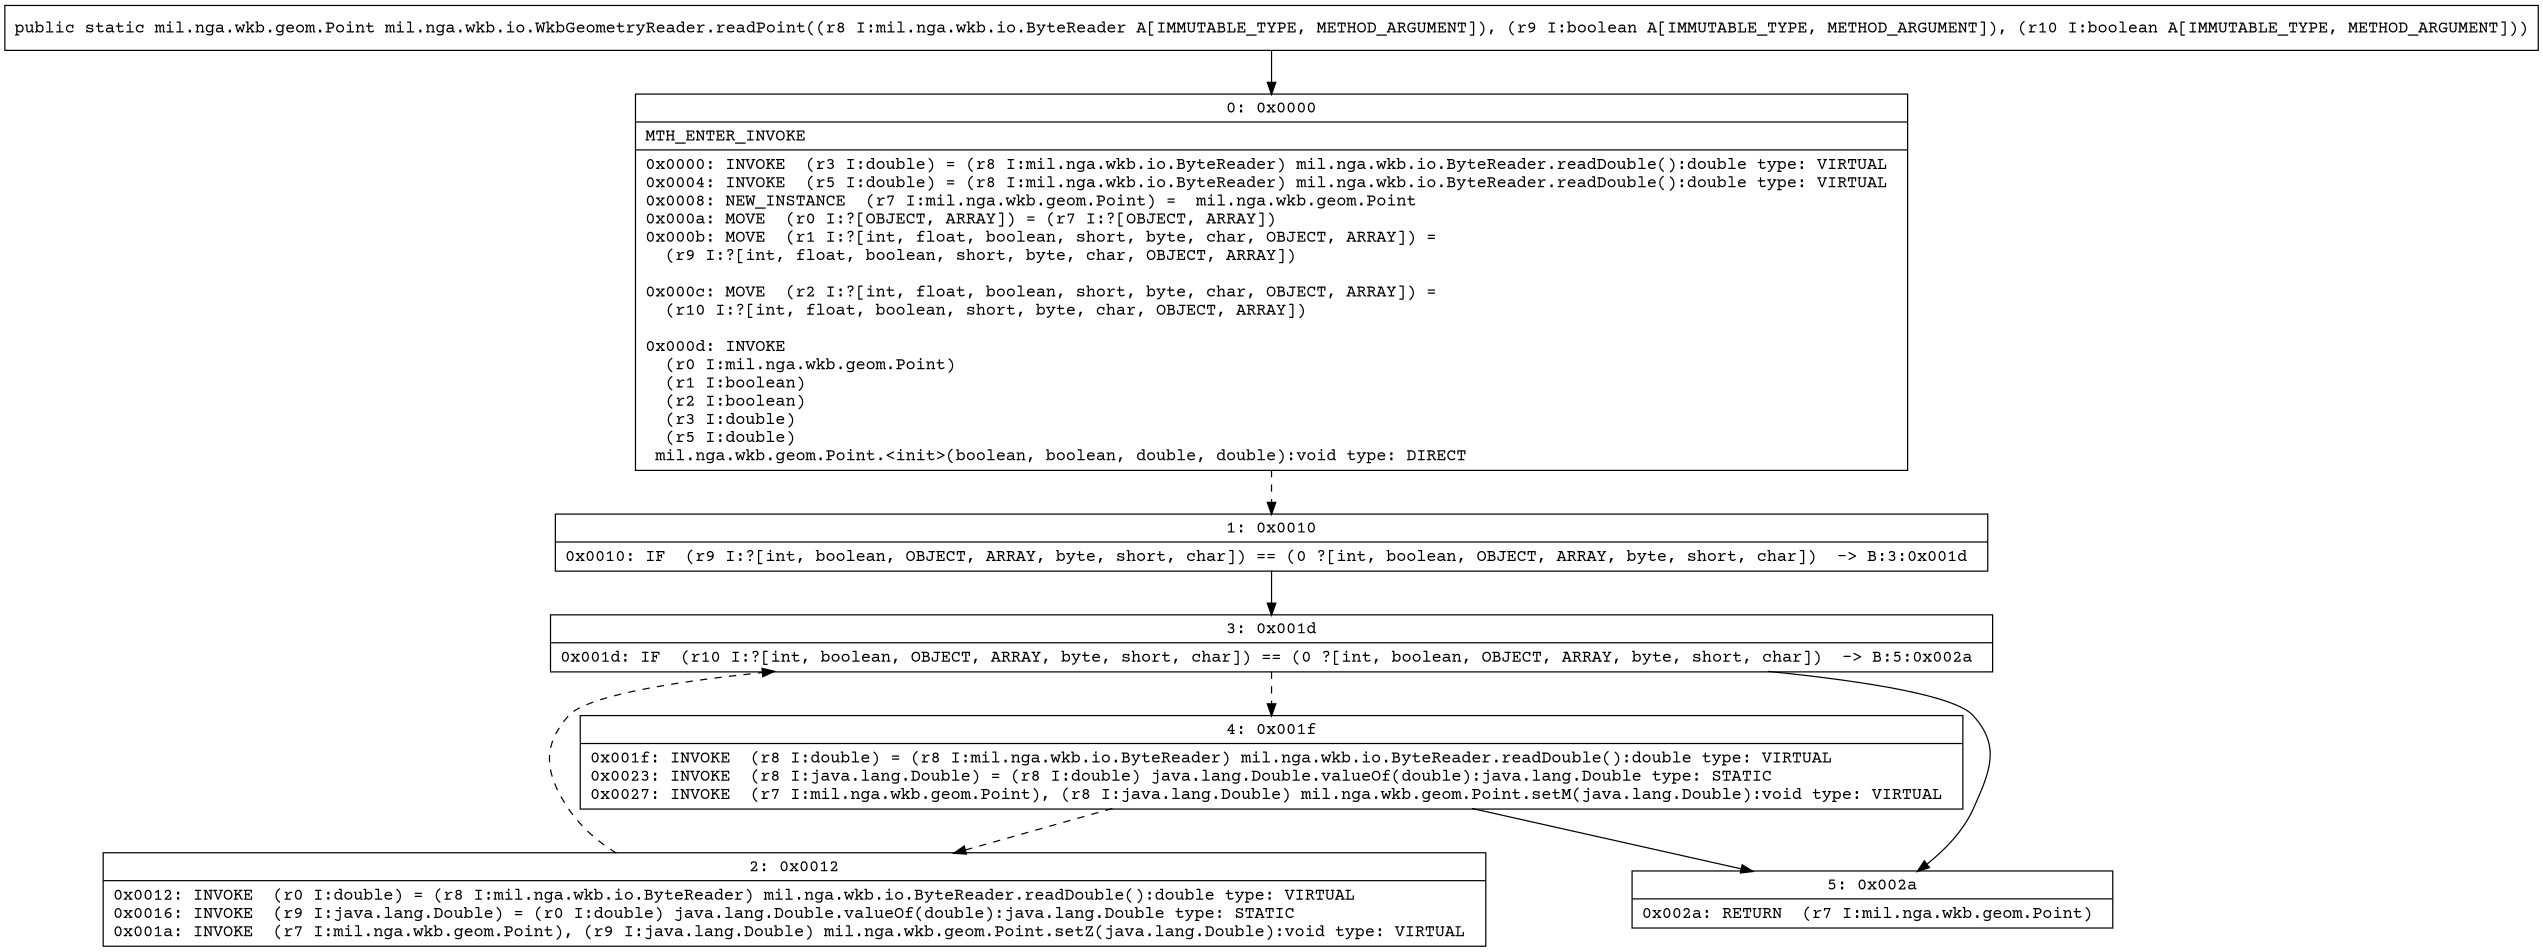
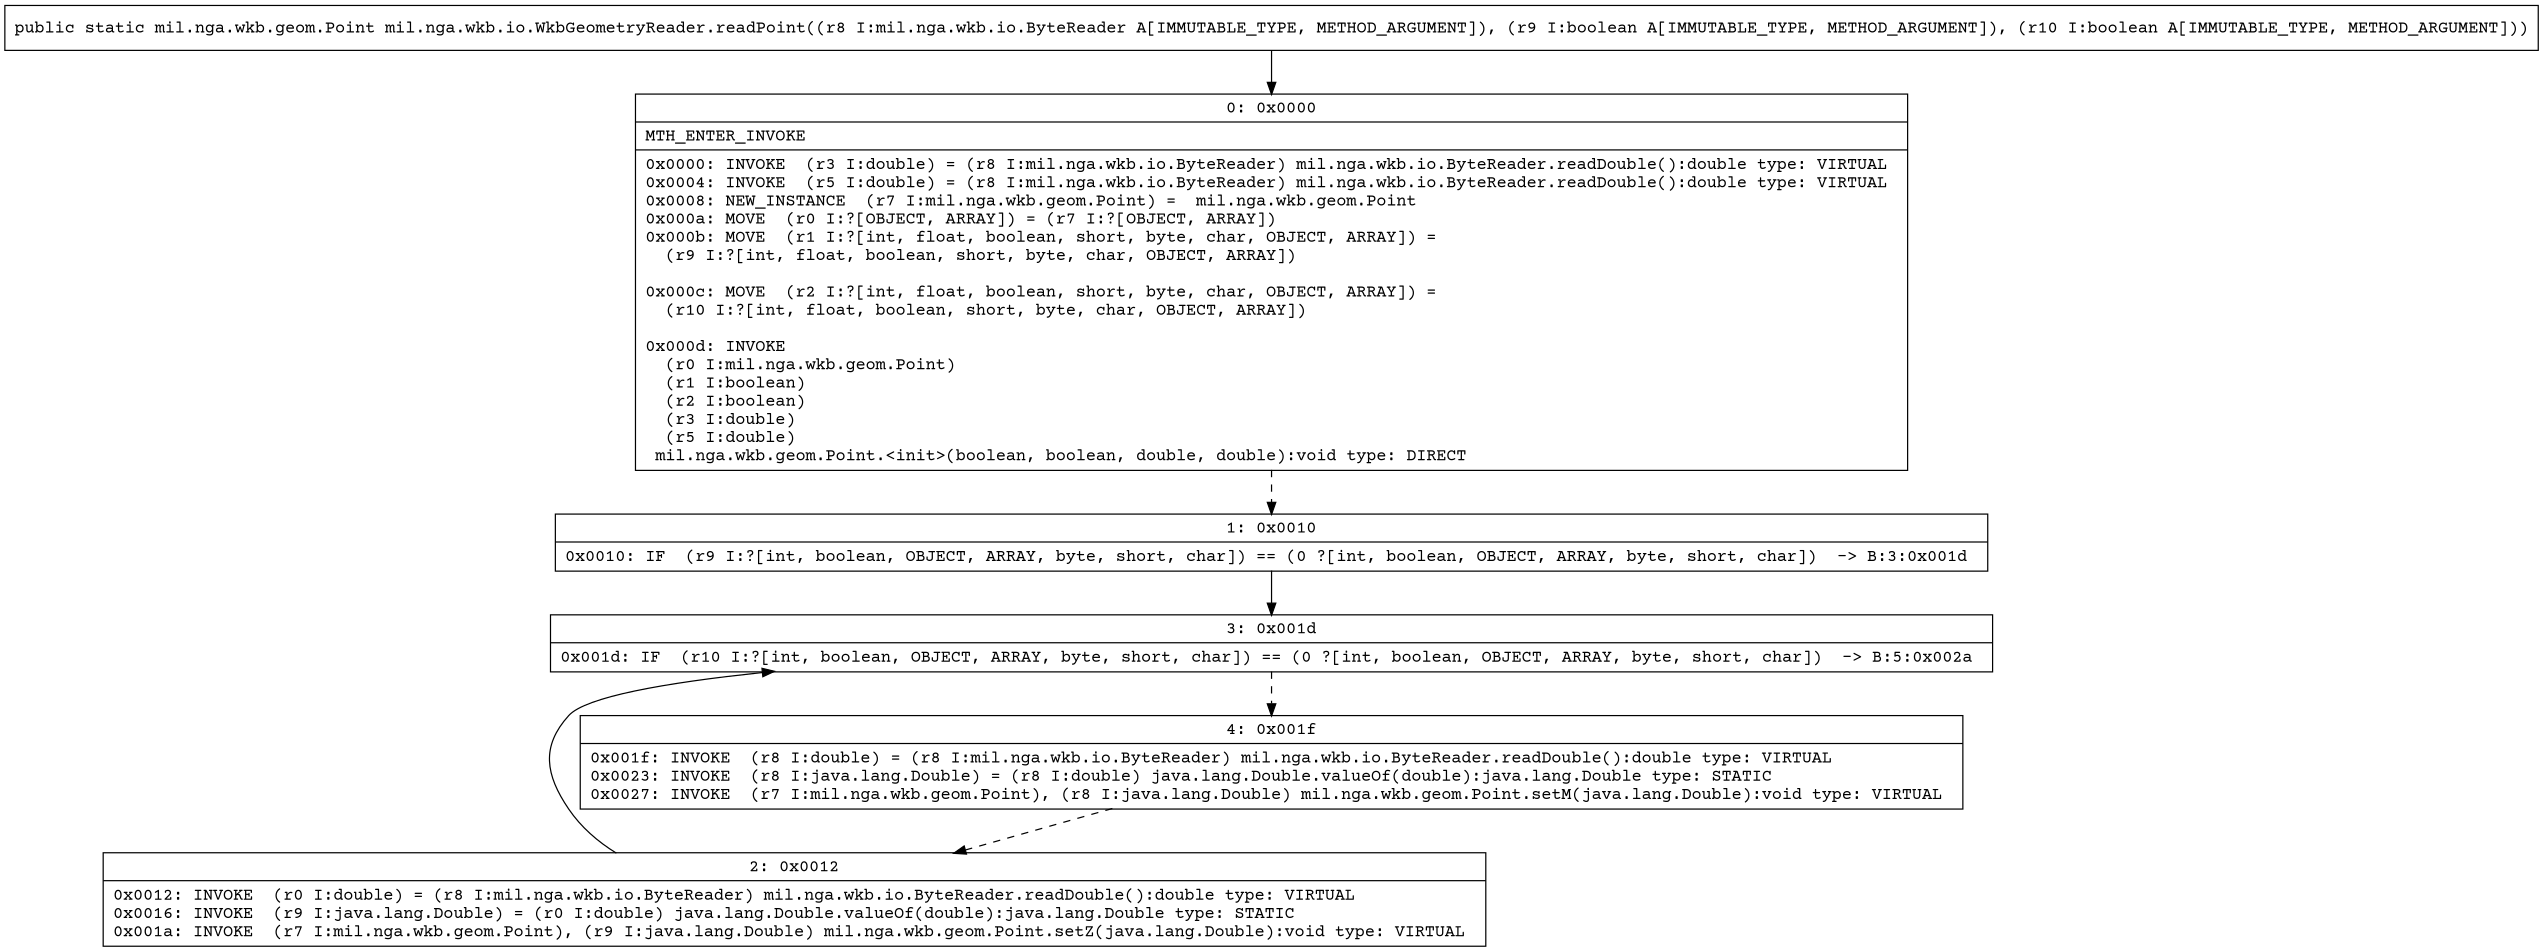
(582, 707) -> (582, 707)
(1872, 899) -> none
